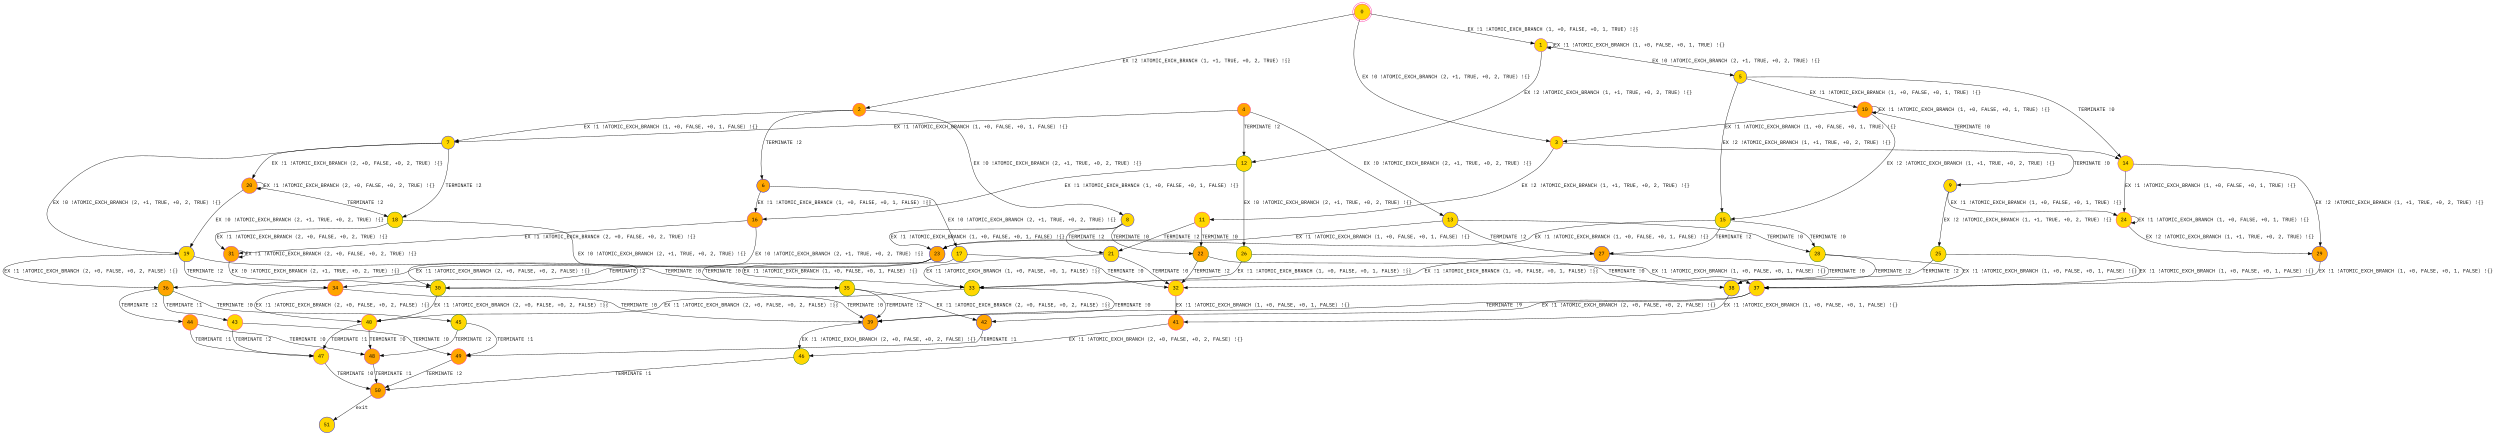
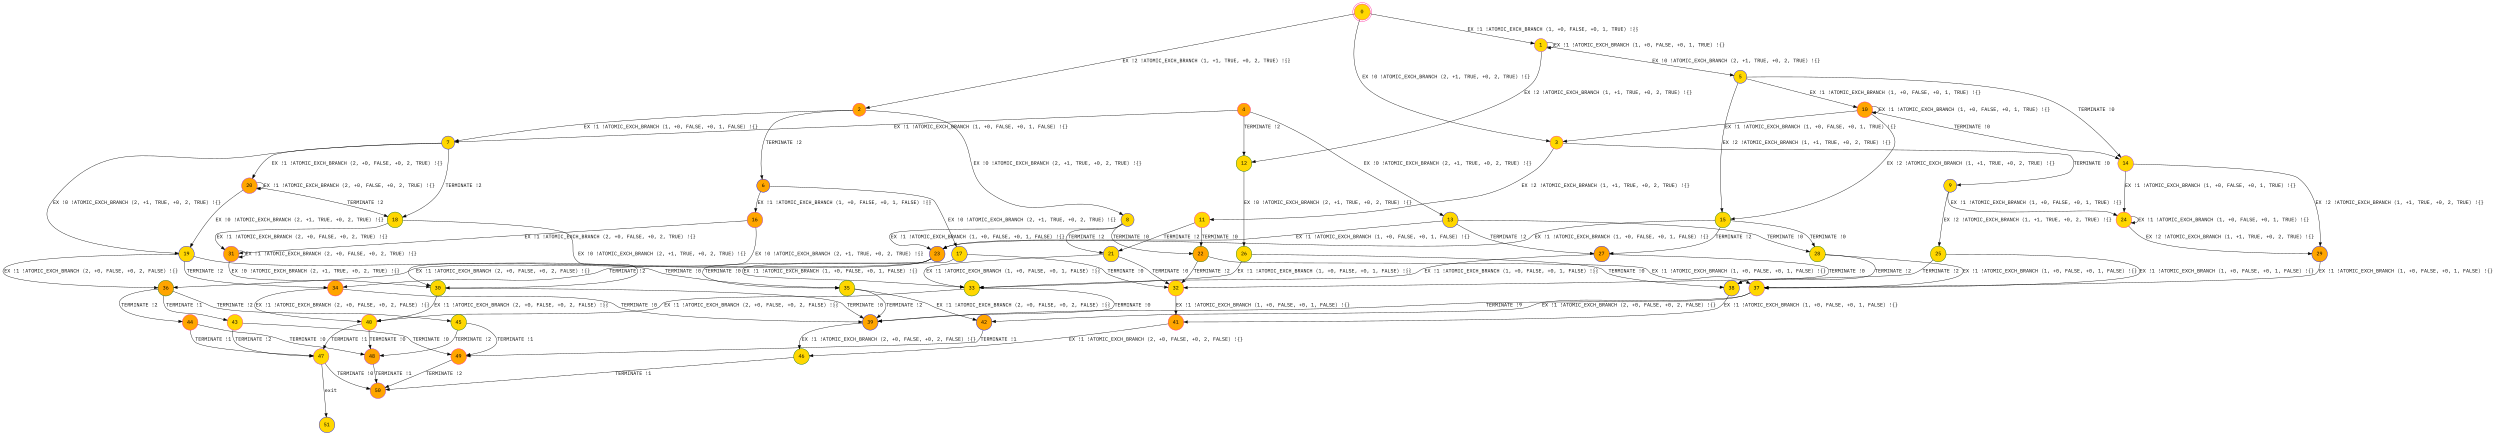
(1001, 191) -> none
(235, 305) -> (235, 305)
(354, 407) -> (324, 389)
